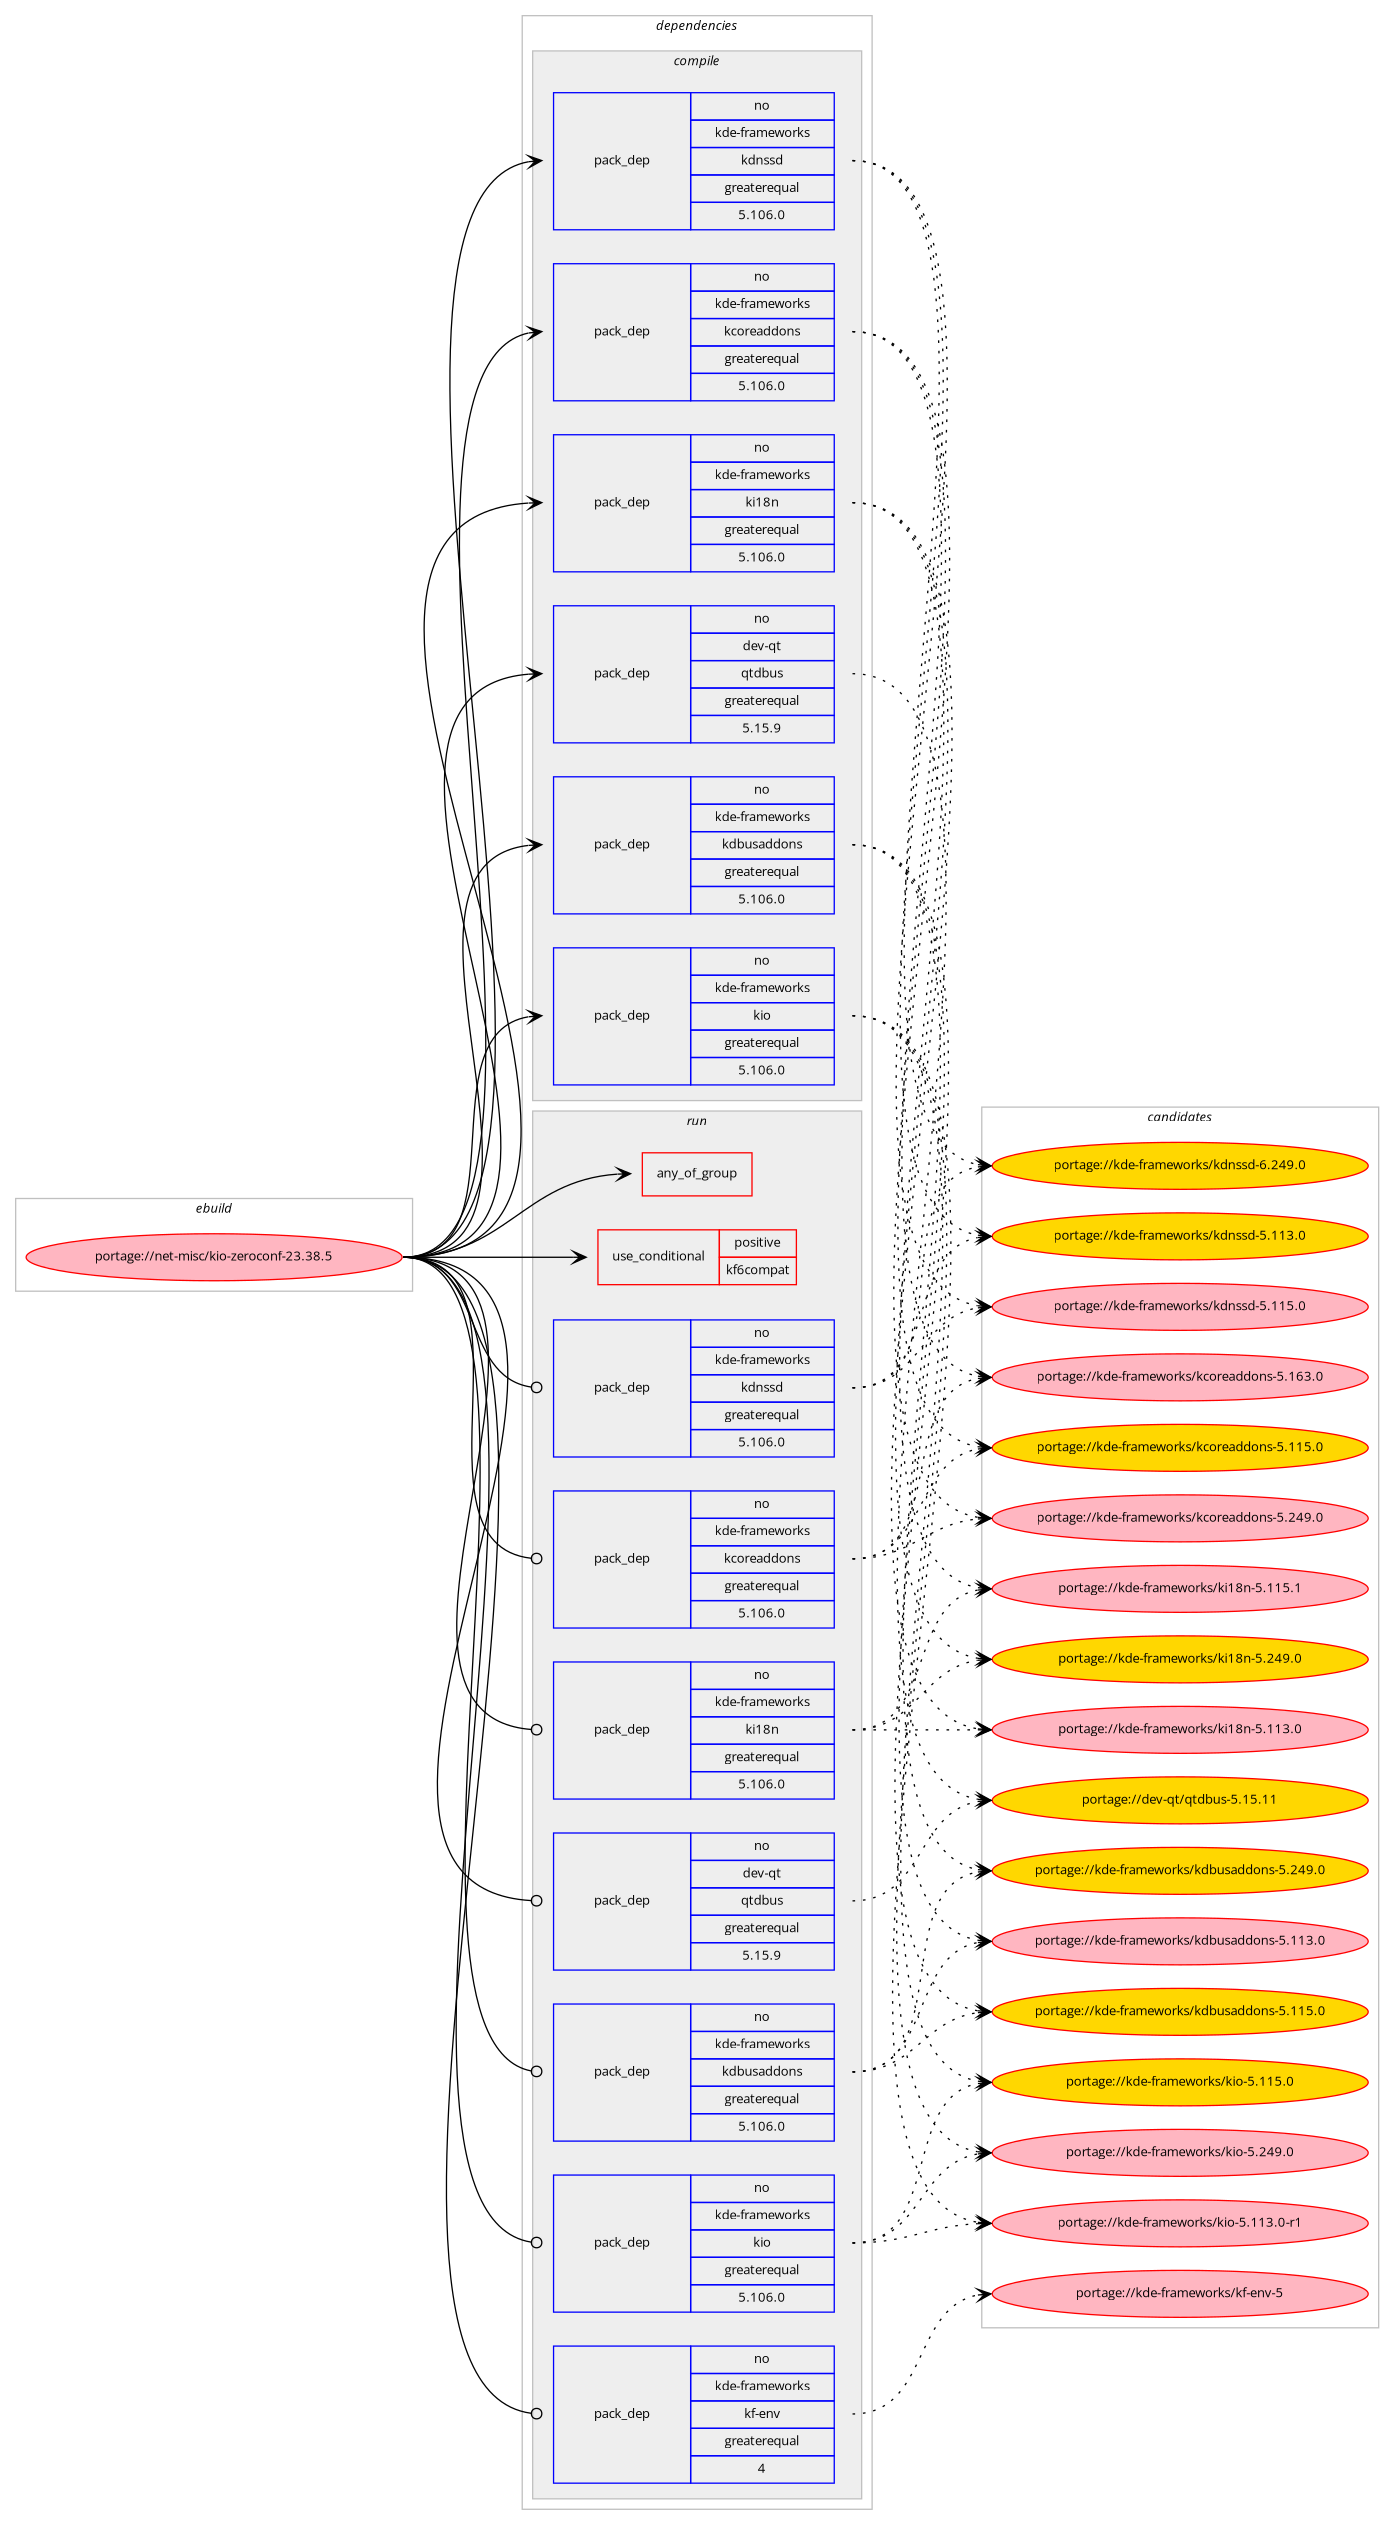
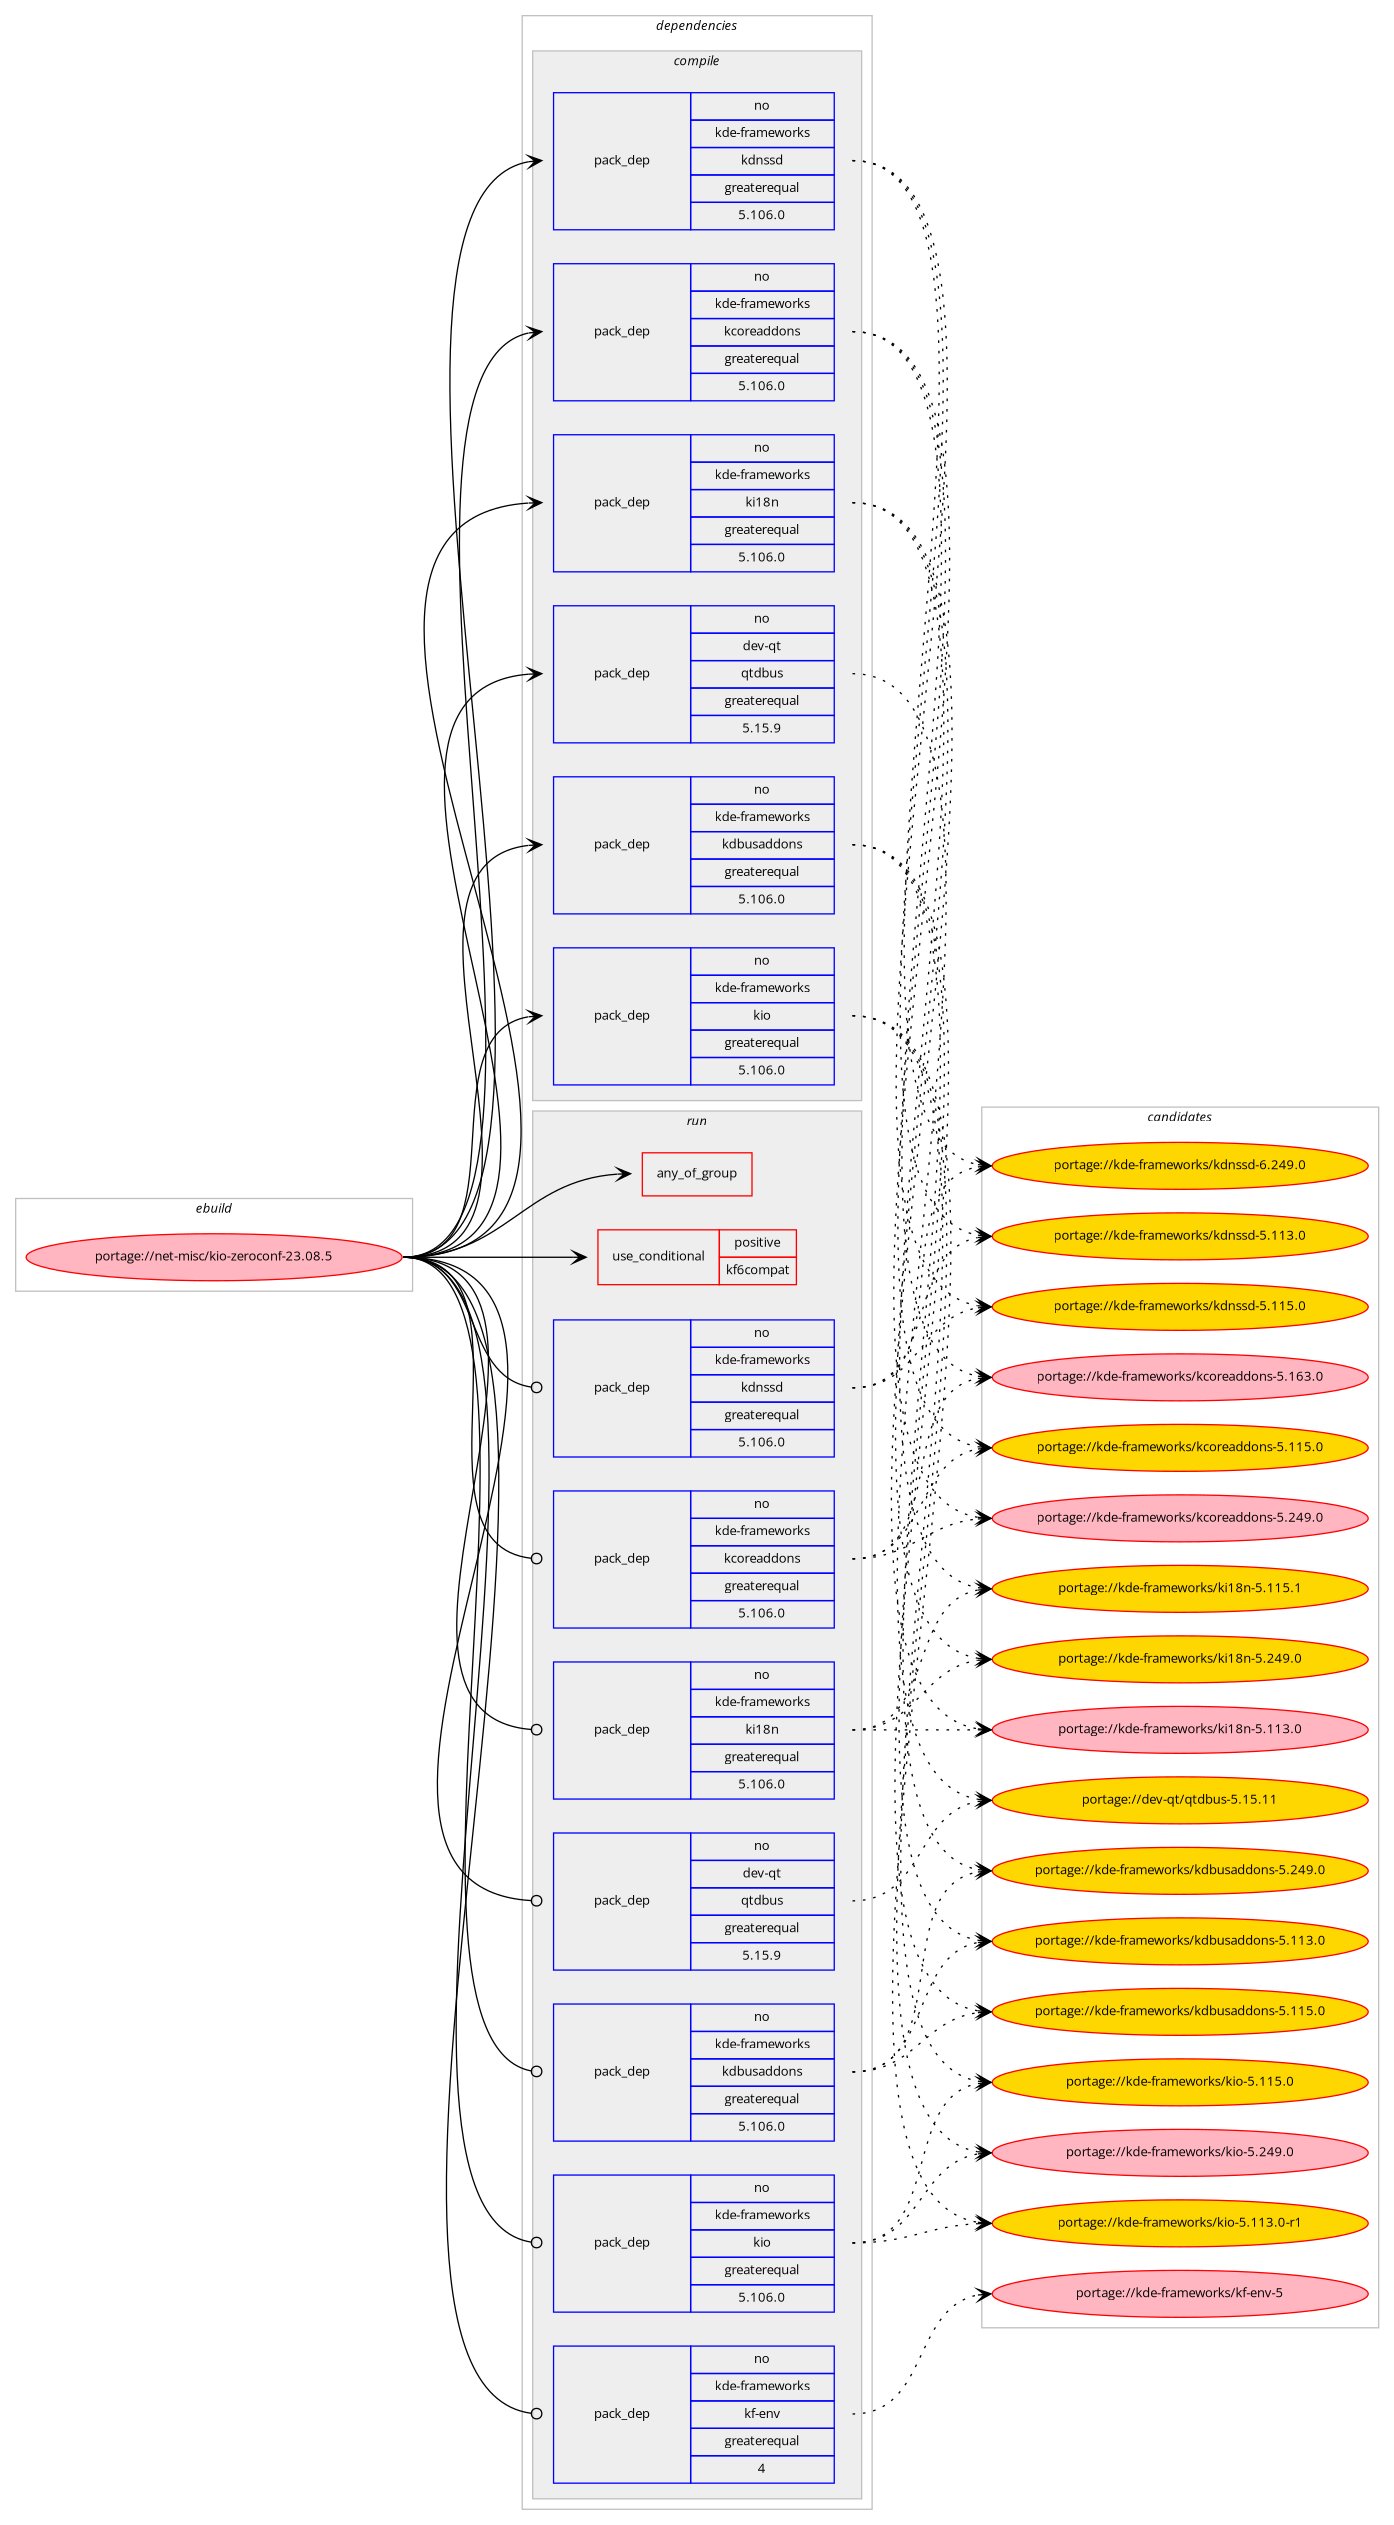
(214, 1257) -> (214, 1257)
(1180, 1307) -> (1180, 1307)
(1180, 1589) -> (1180, 1589)
(1180, 1941) -> (1180, 1941)
(1180, 2223) -> (1180, 2223)
